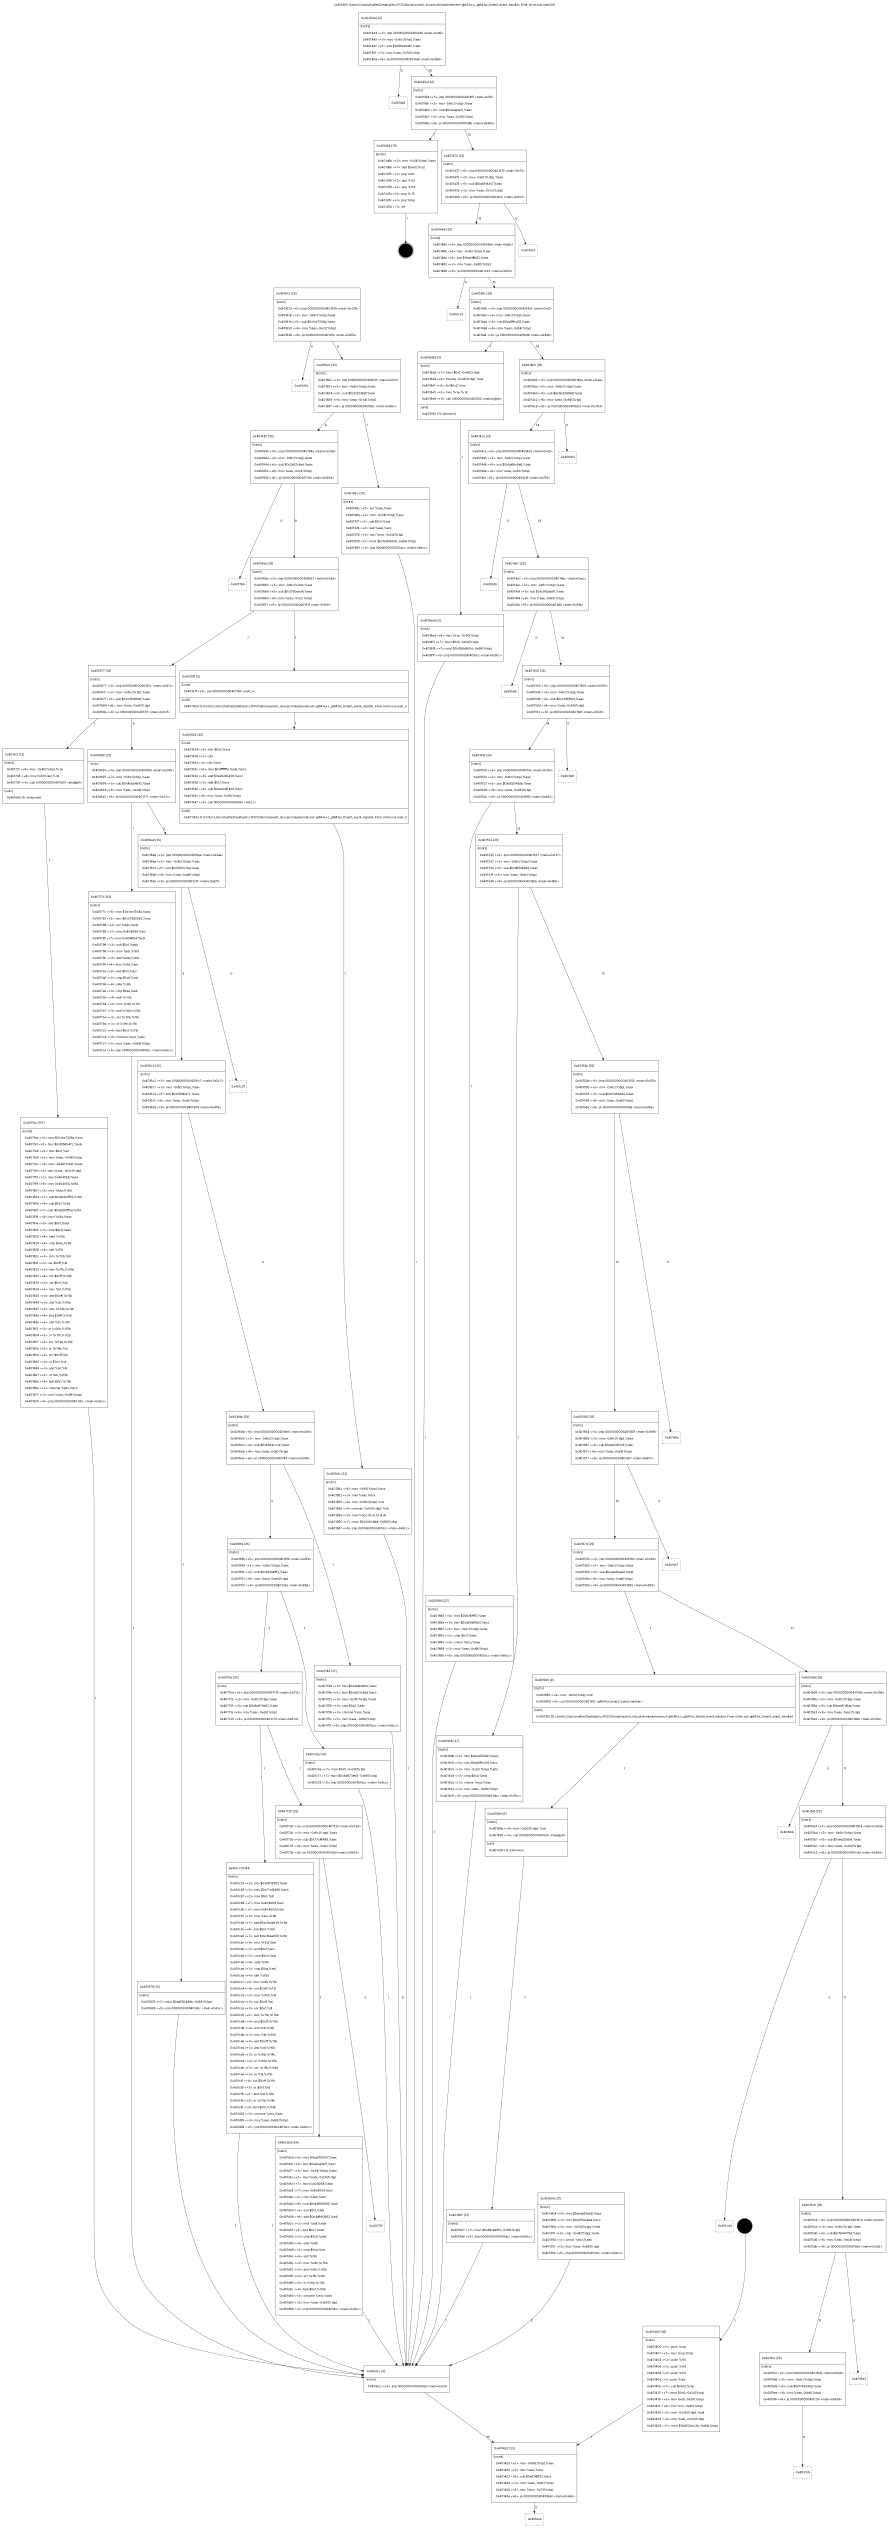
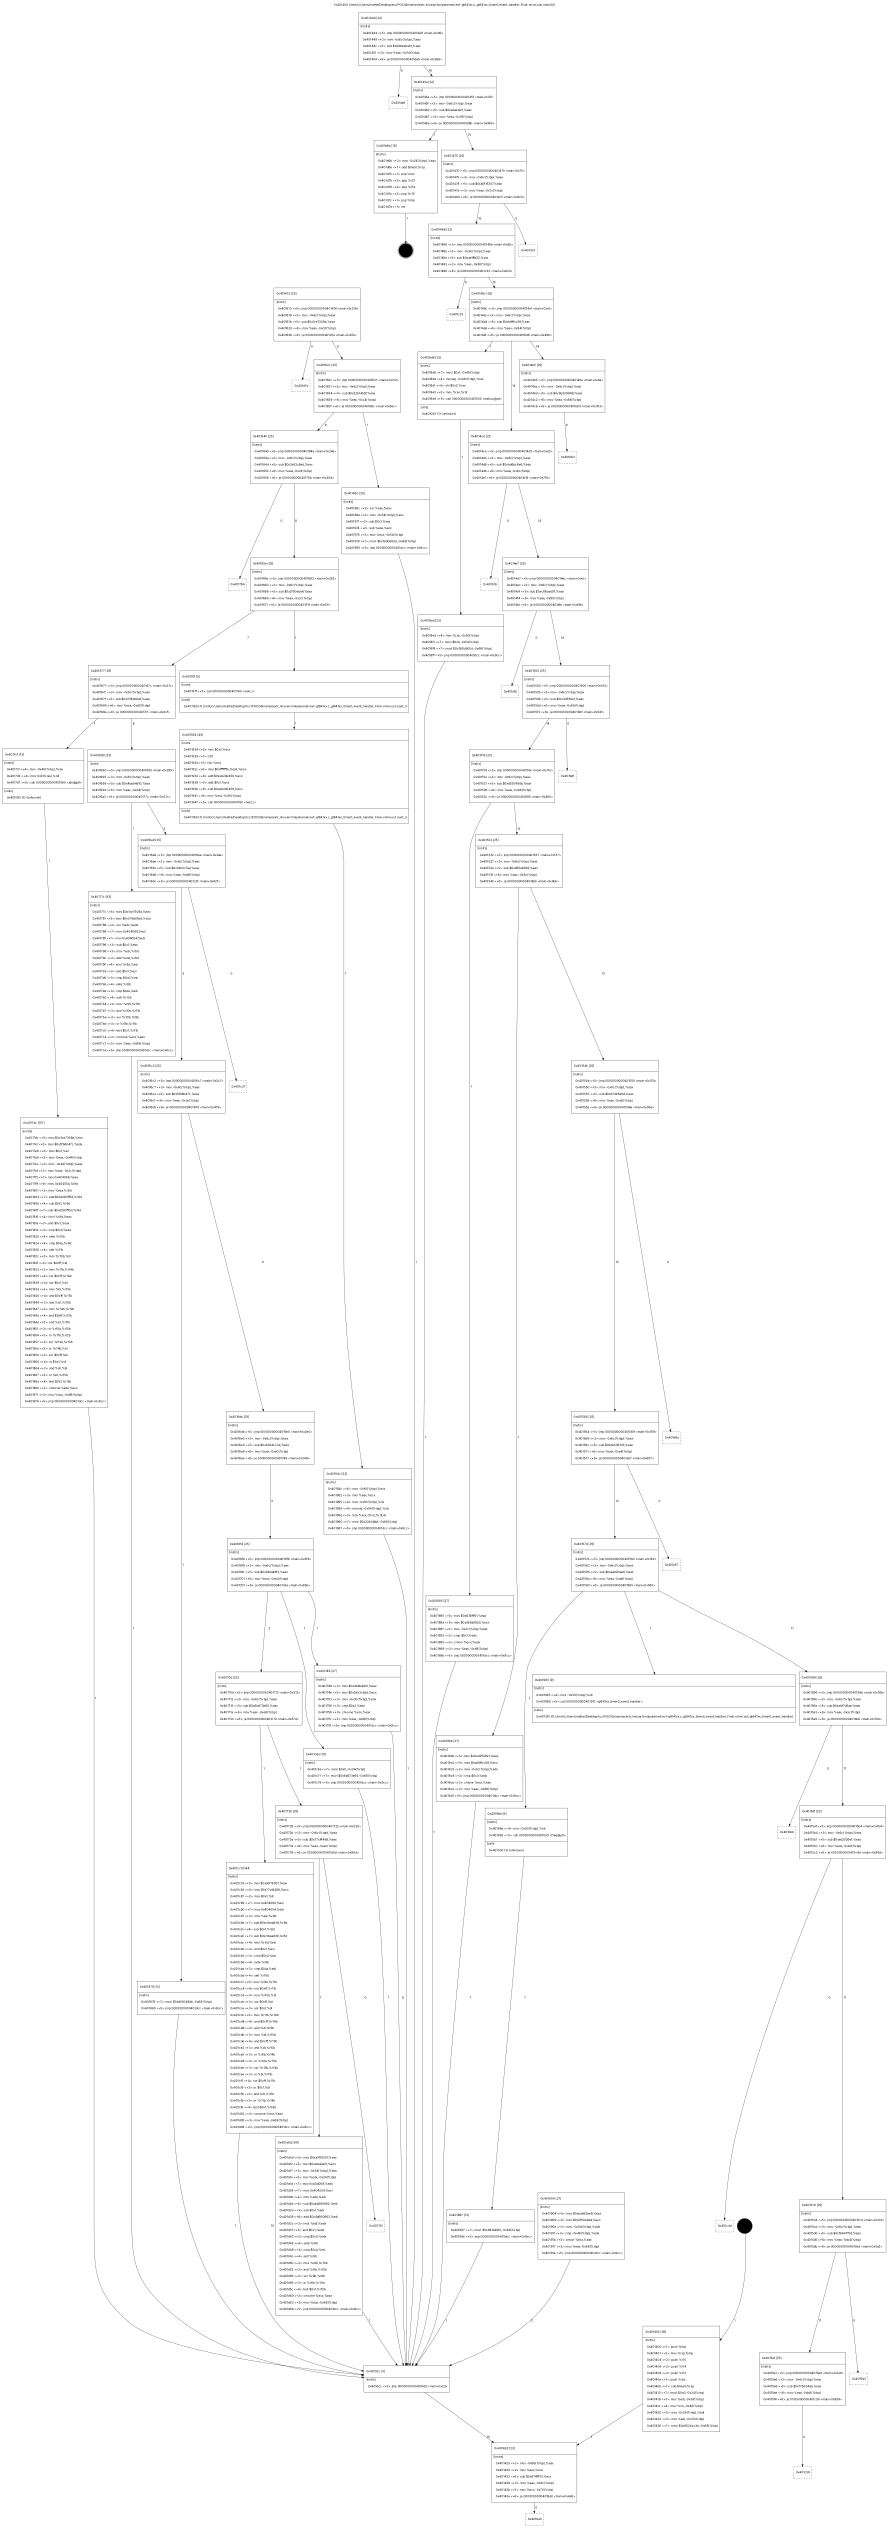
(537, 421) -> (511, 385)
(323, 1562) -> (314, 1627)
(596, 1765) -> (525, 1689)
(272, 2226) -> (272, 2226)
